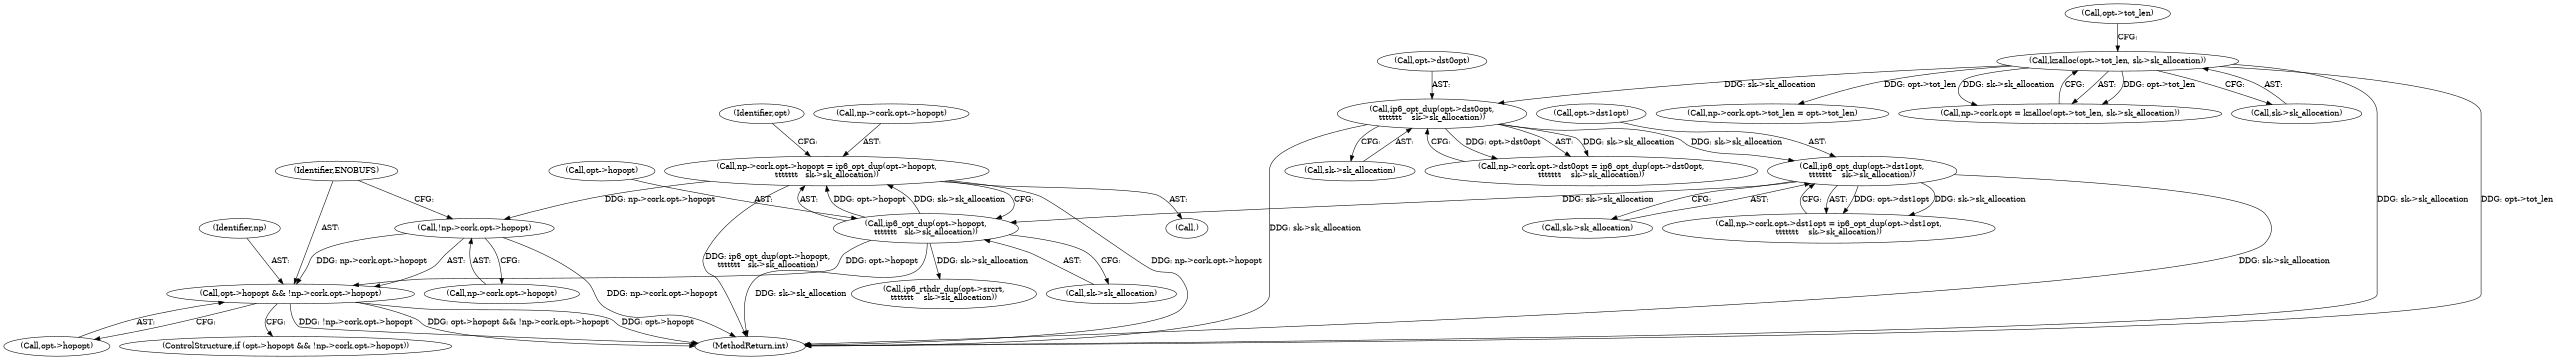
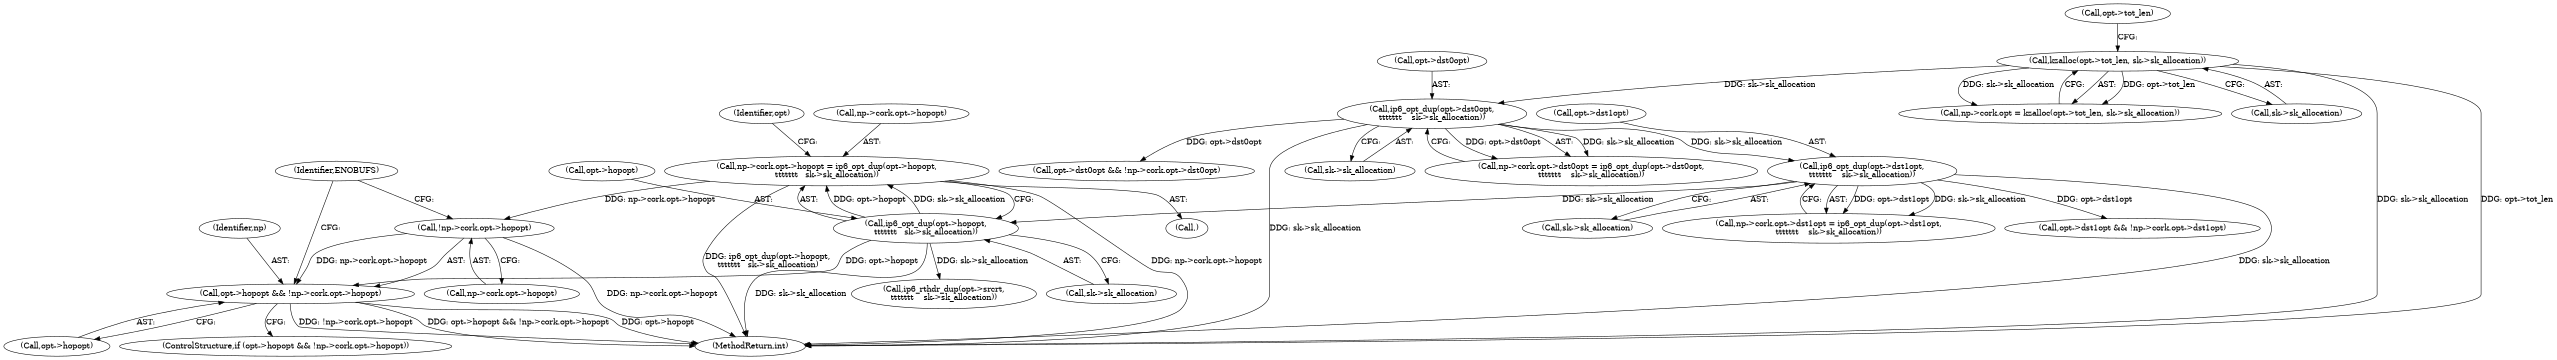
(1772, 114) -> none
none -> (1127, 171)
(332, 228) -> (332, 228)
none -> (2133, 228)
